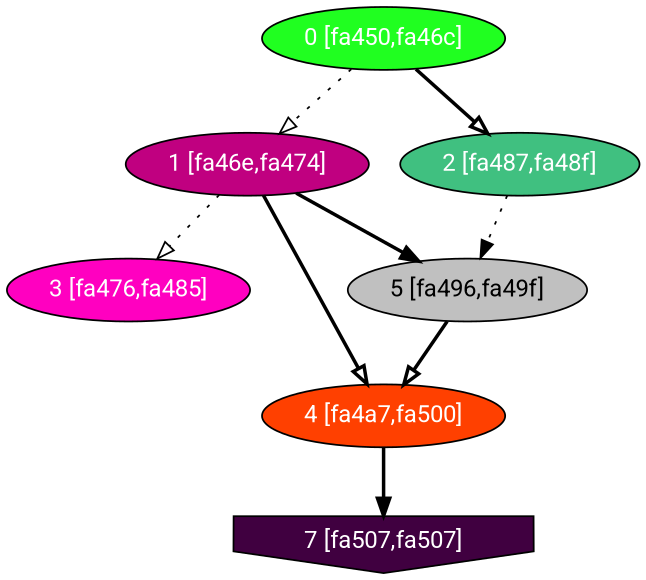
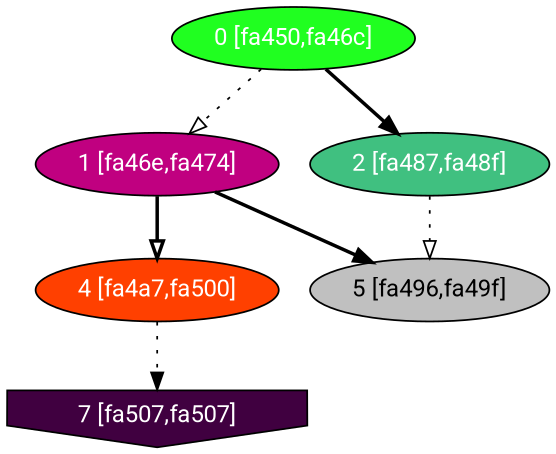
(445, 95) -> (355, 95)
(497, 219) -> (430, 219)
(128, 290) -> none
(430, 346) -> none
(384, 473) -> (157, 347)
